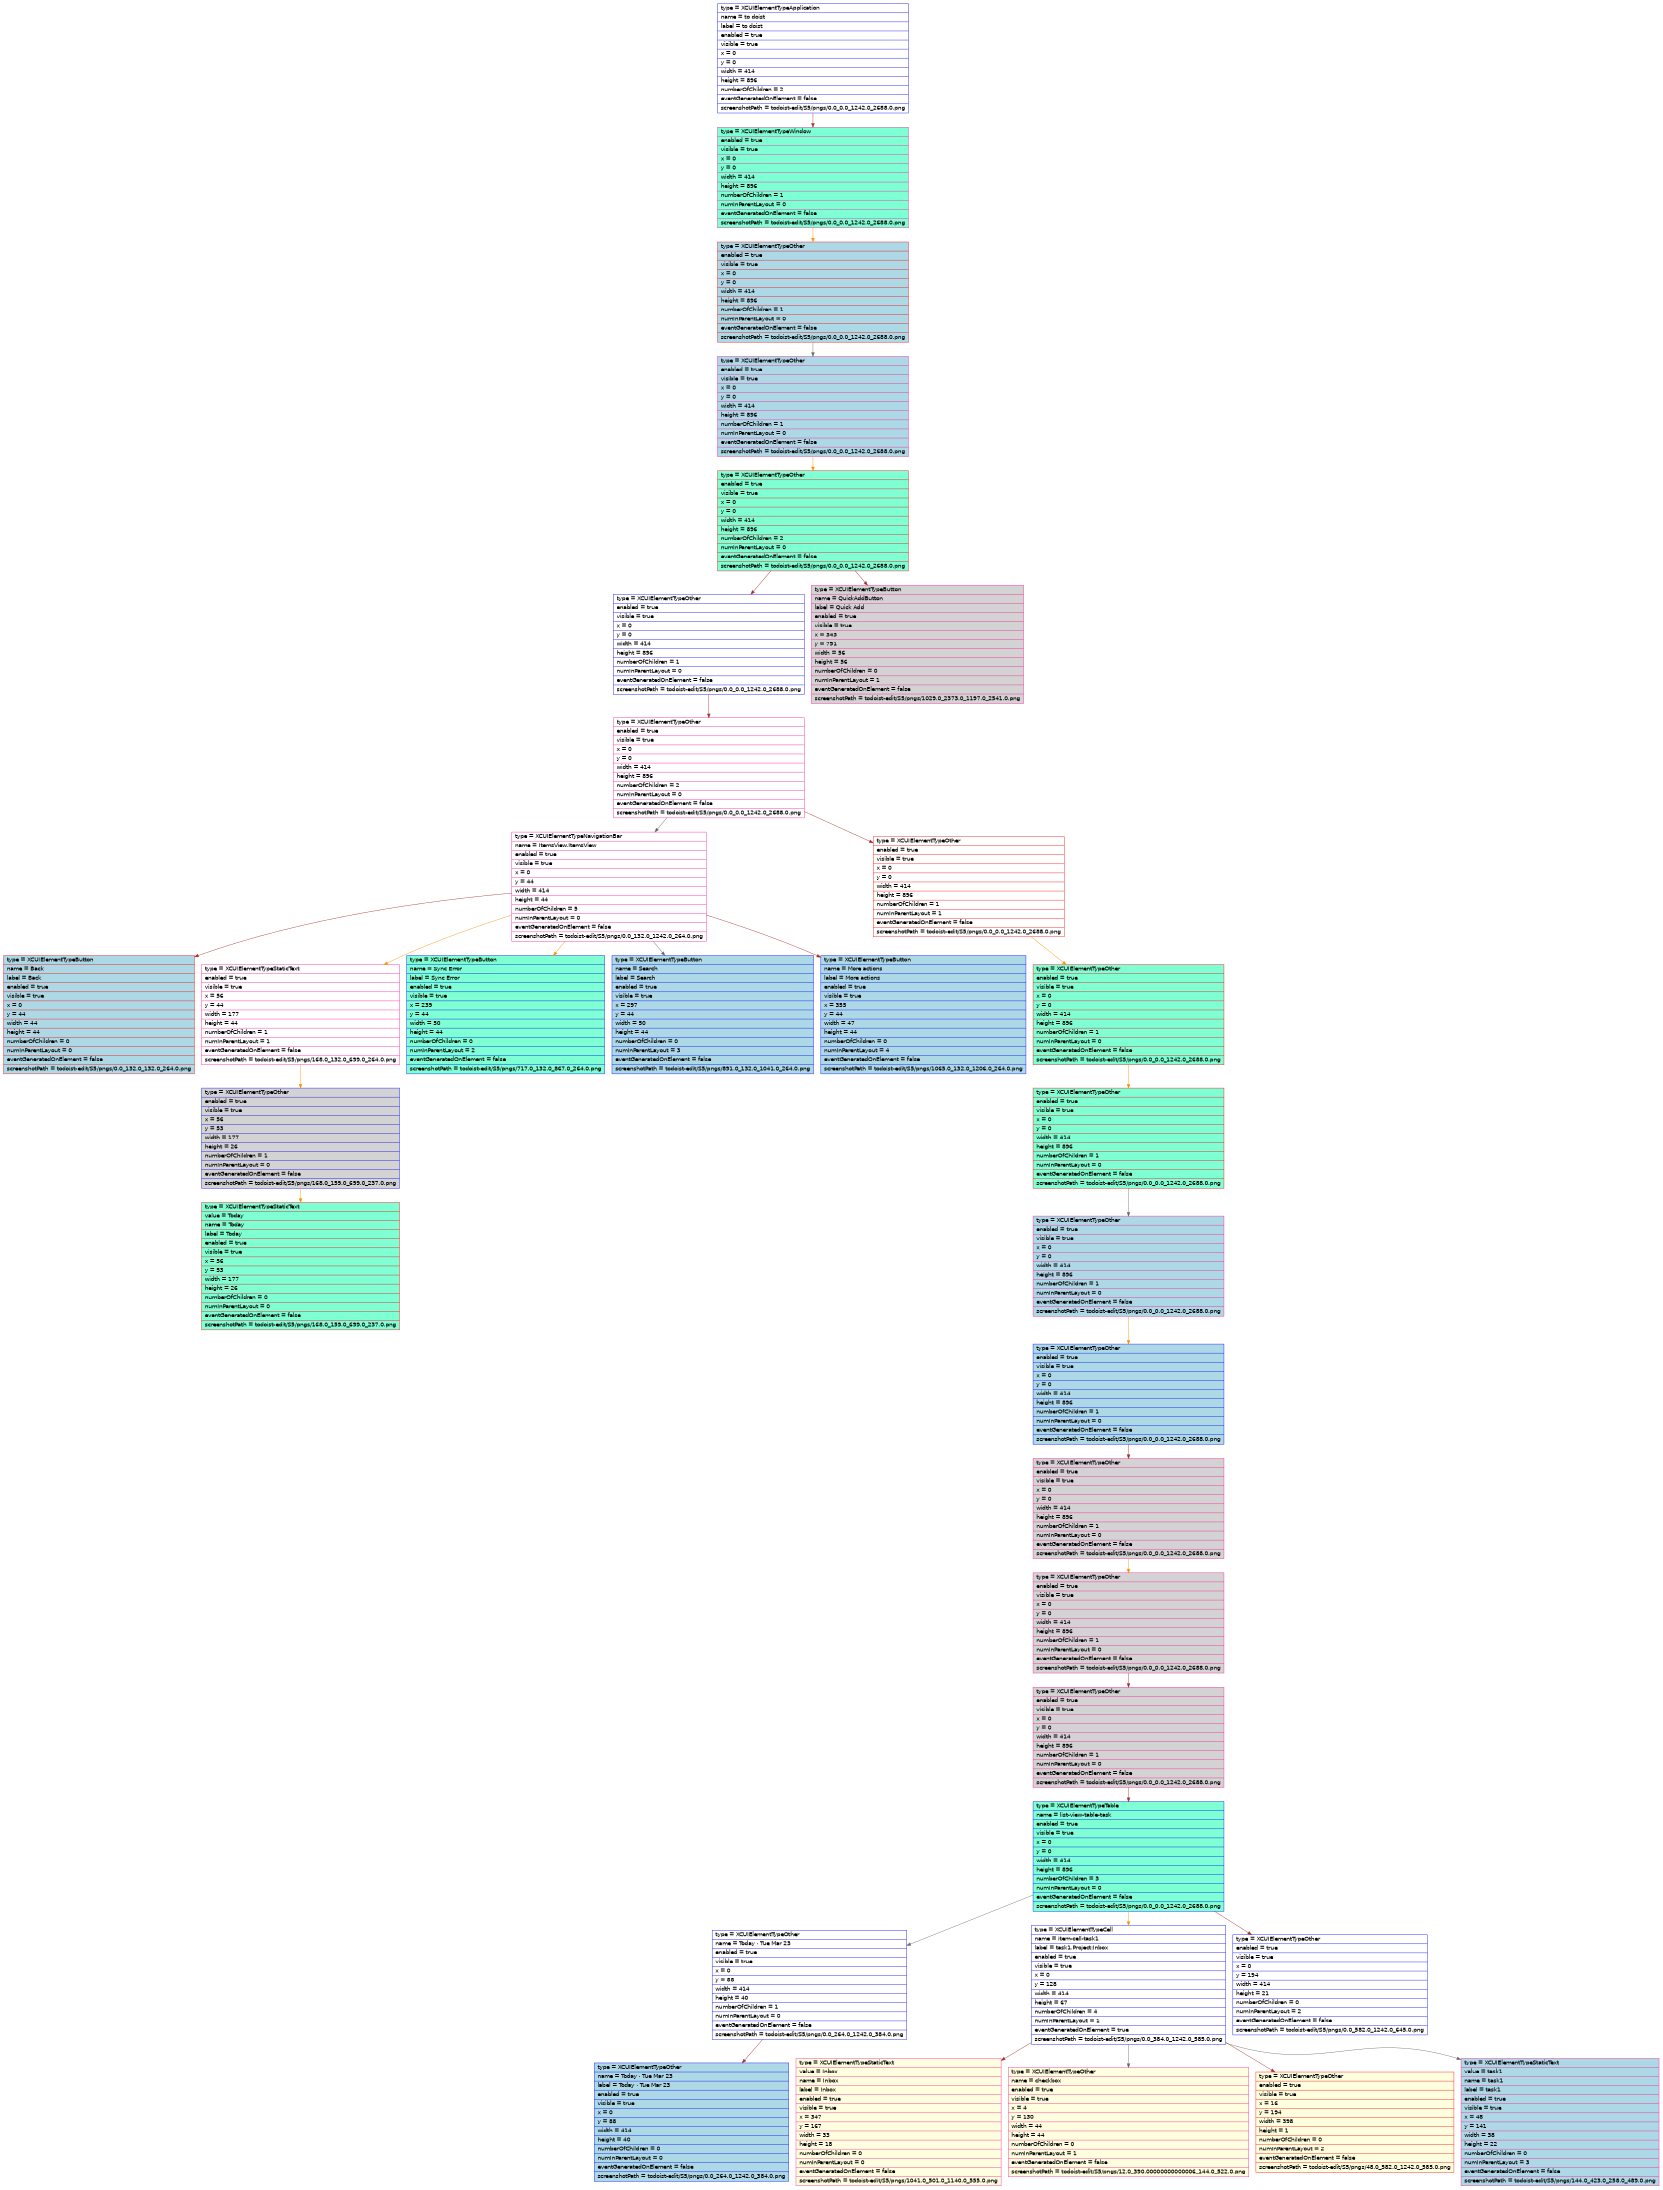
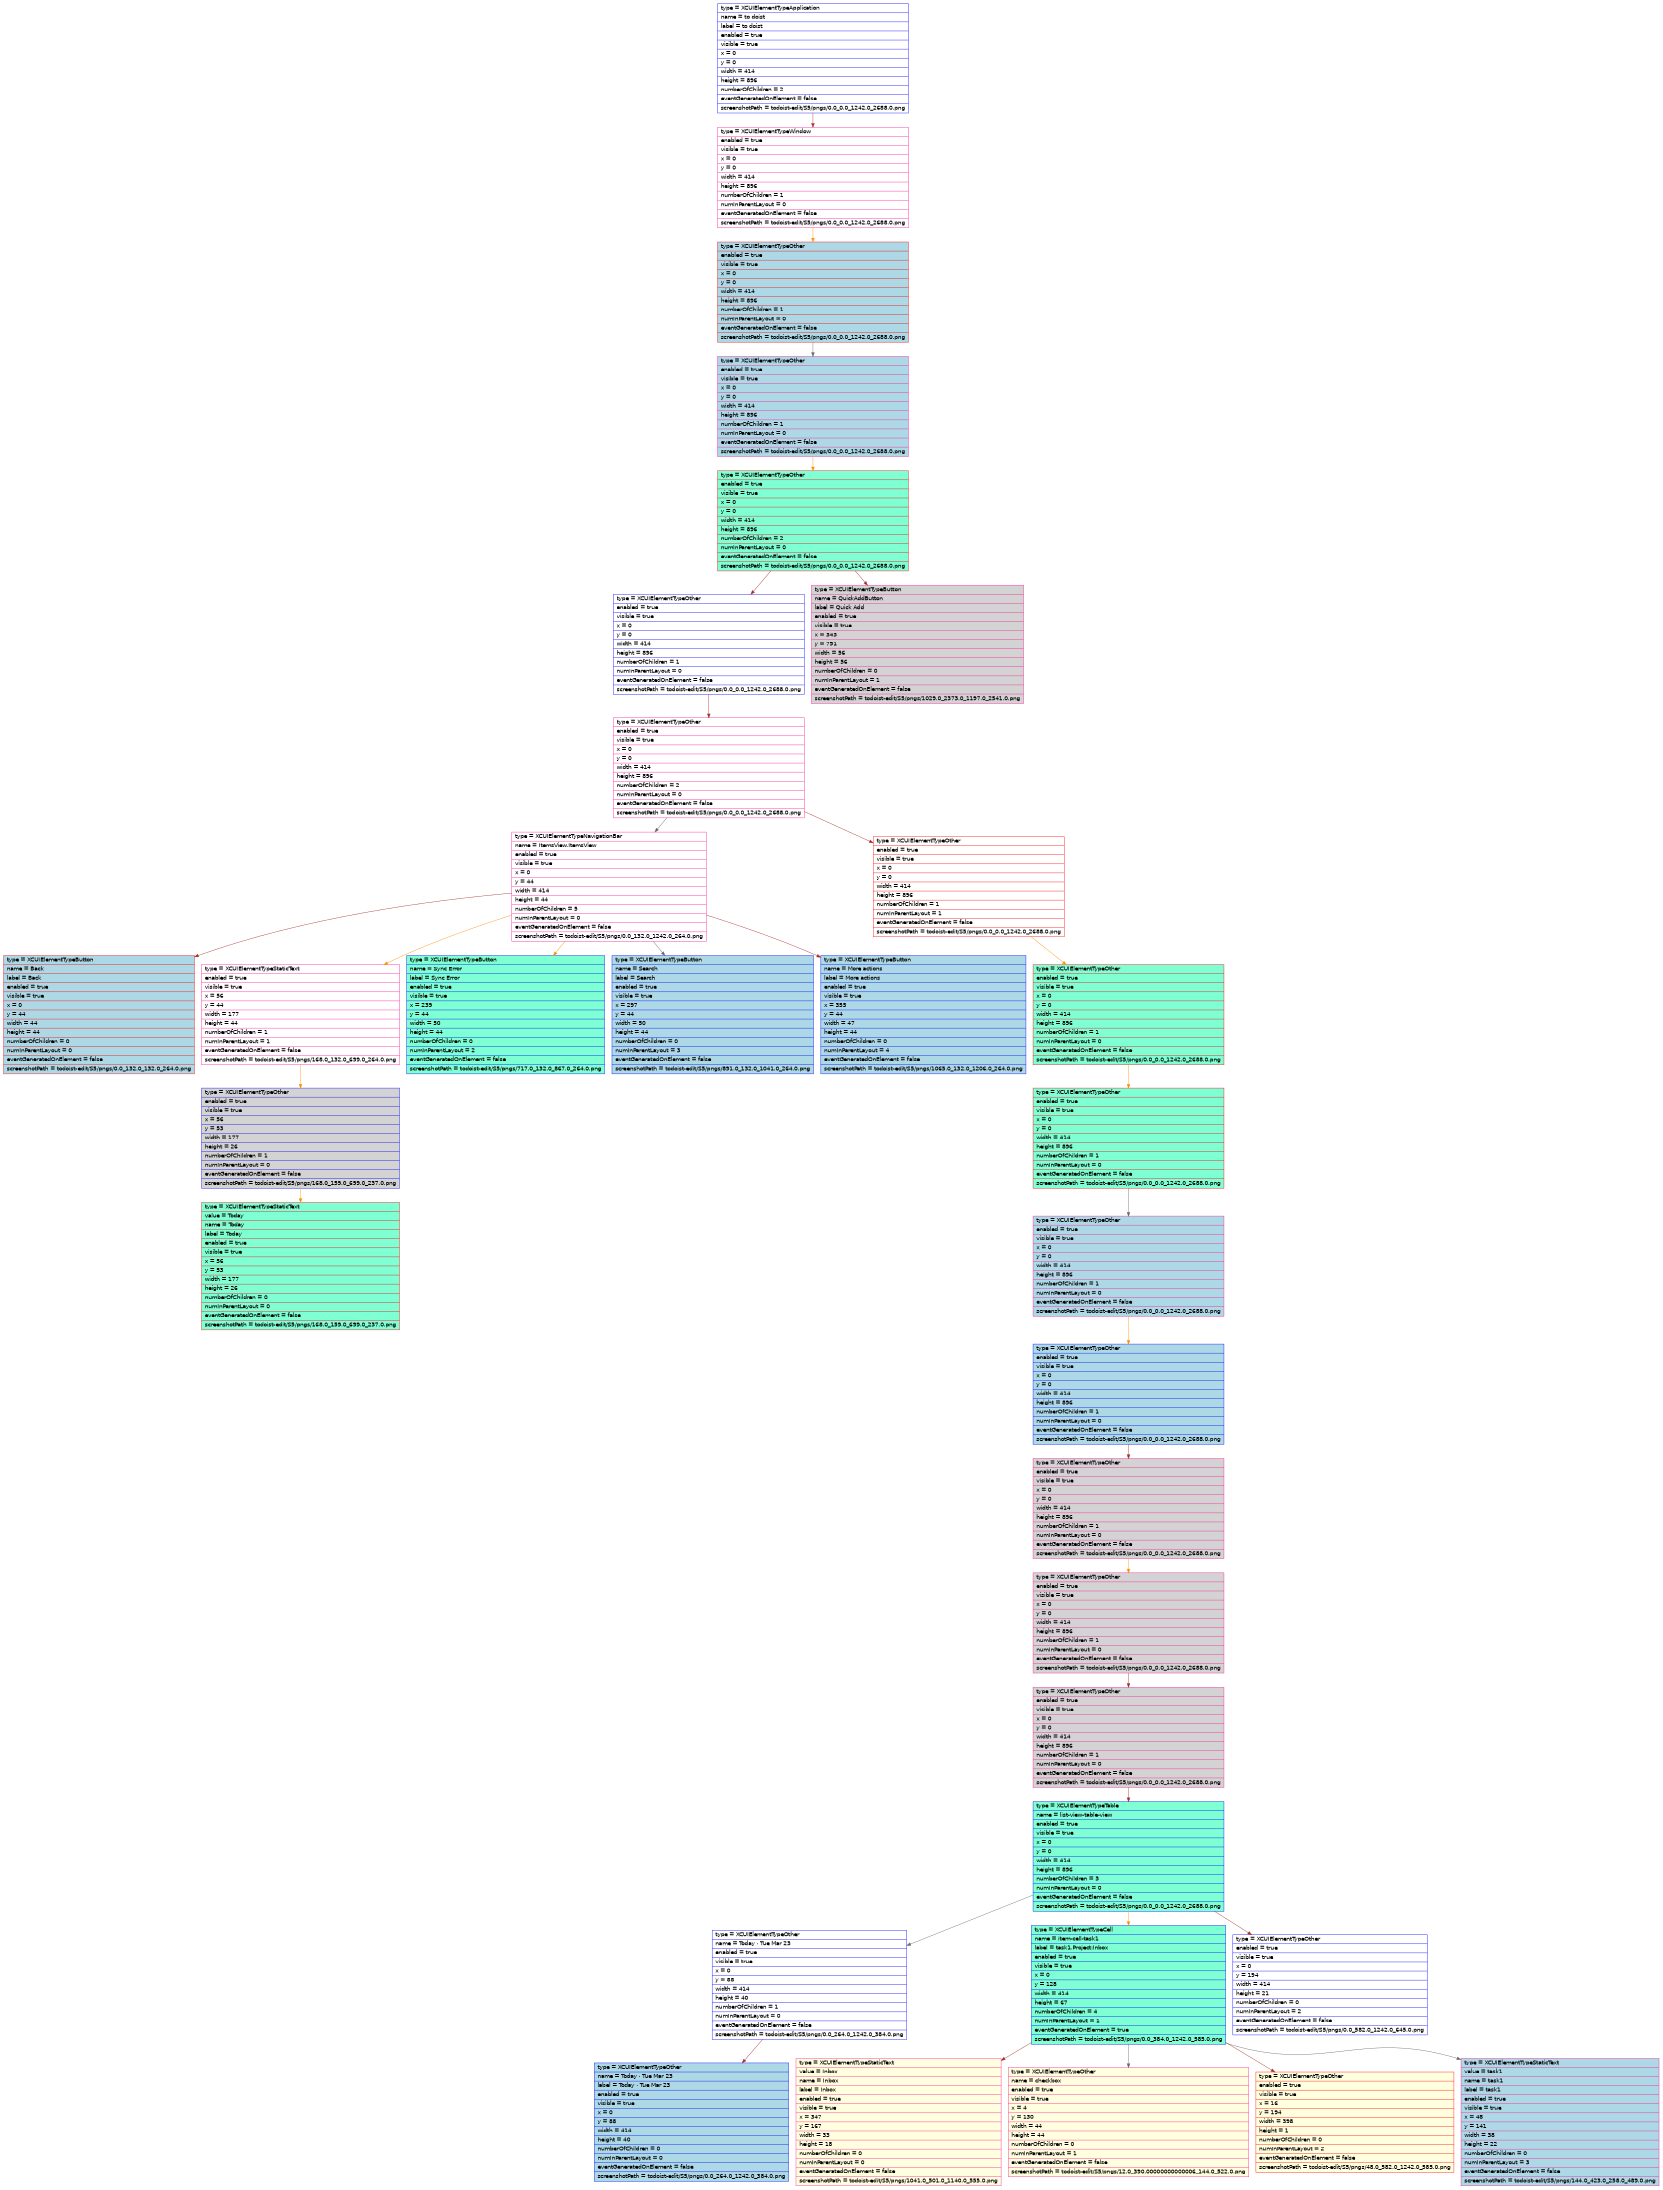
(813, 178) -> (813, 178)
(1074, 1815) -> (1074, 1815)
(1129, 1985) -> (1129, 1985)
